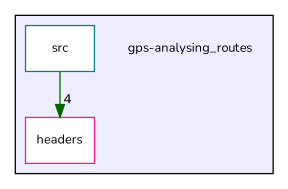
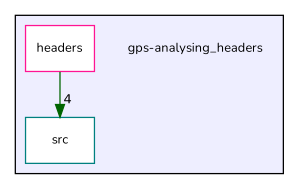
(190, 49) -> (195, 49)
(60, 88) -> (60, 88)
